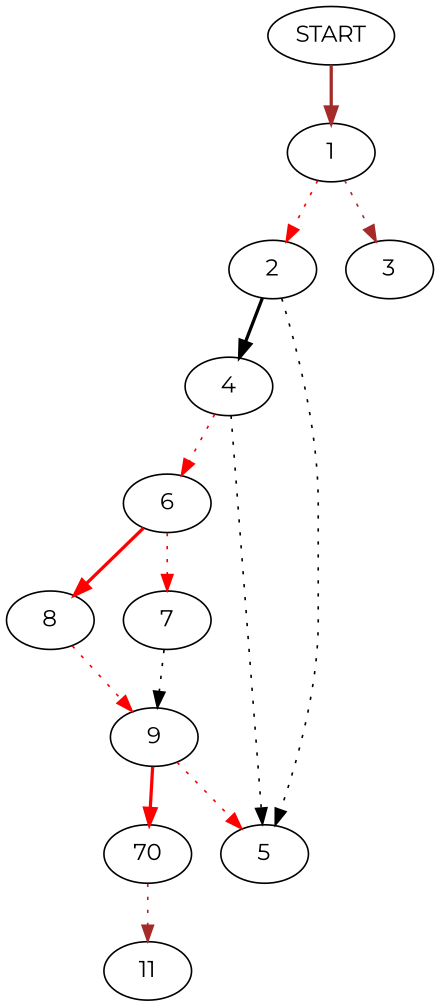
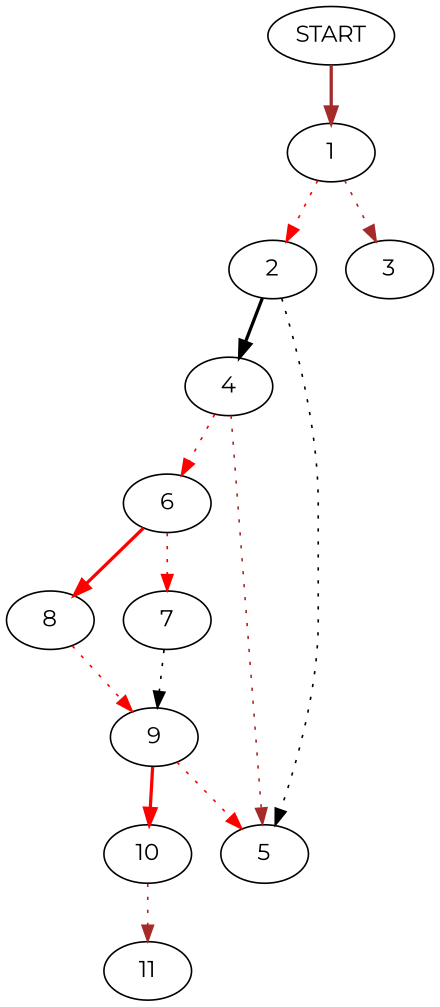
(246, 612) -> (246, 612)
(148, 854) -> (148, 854)
